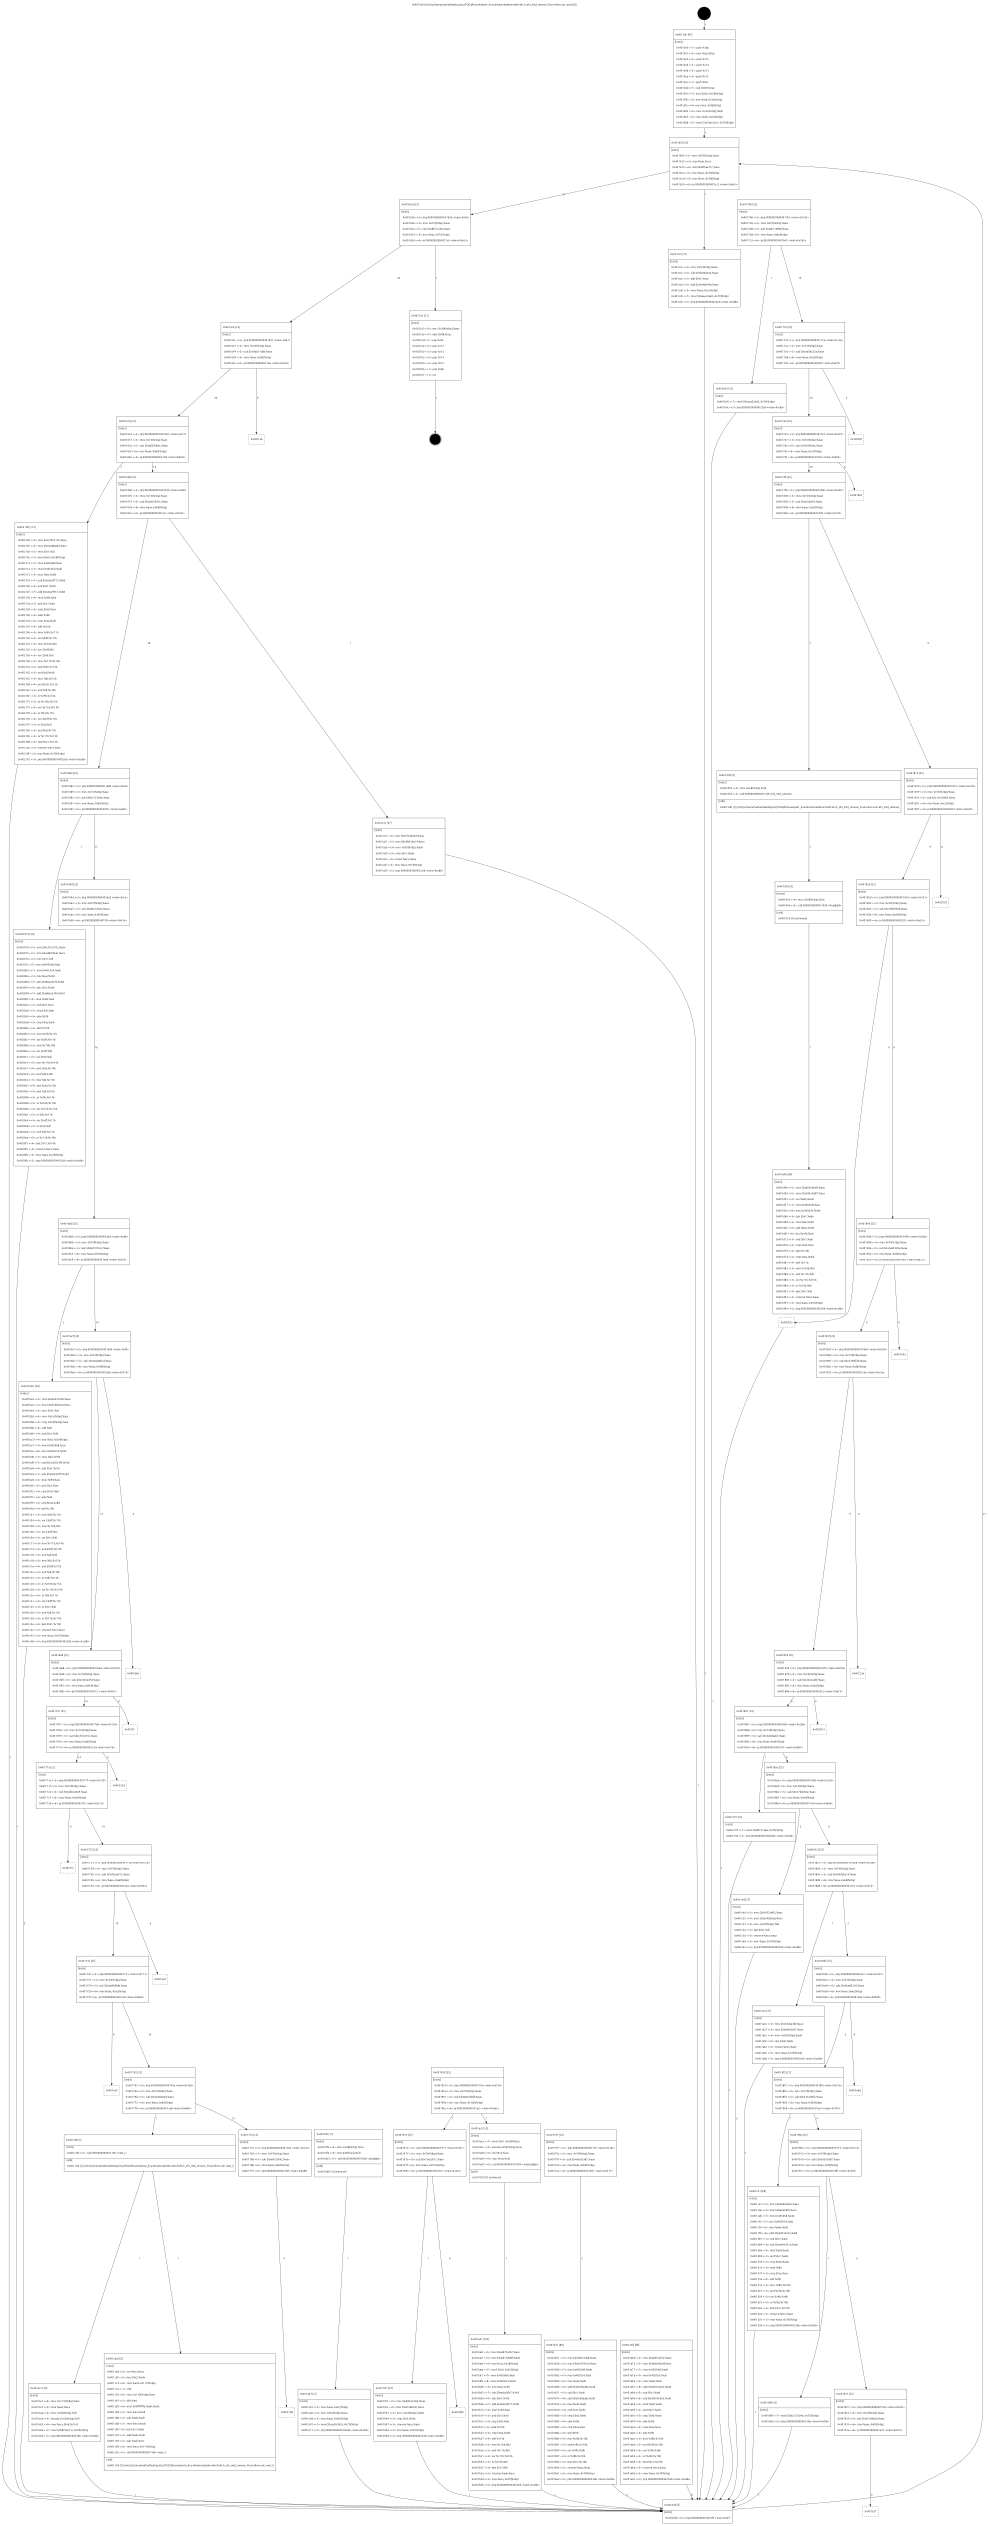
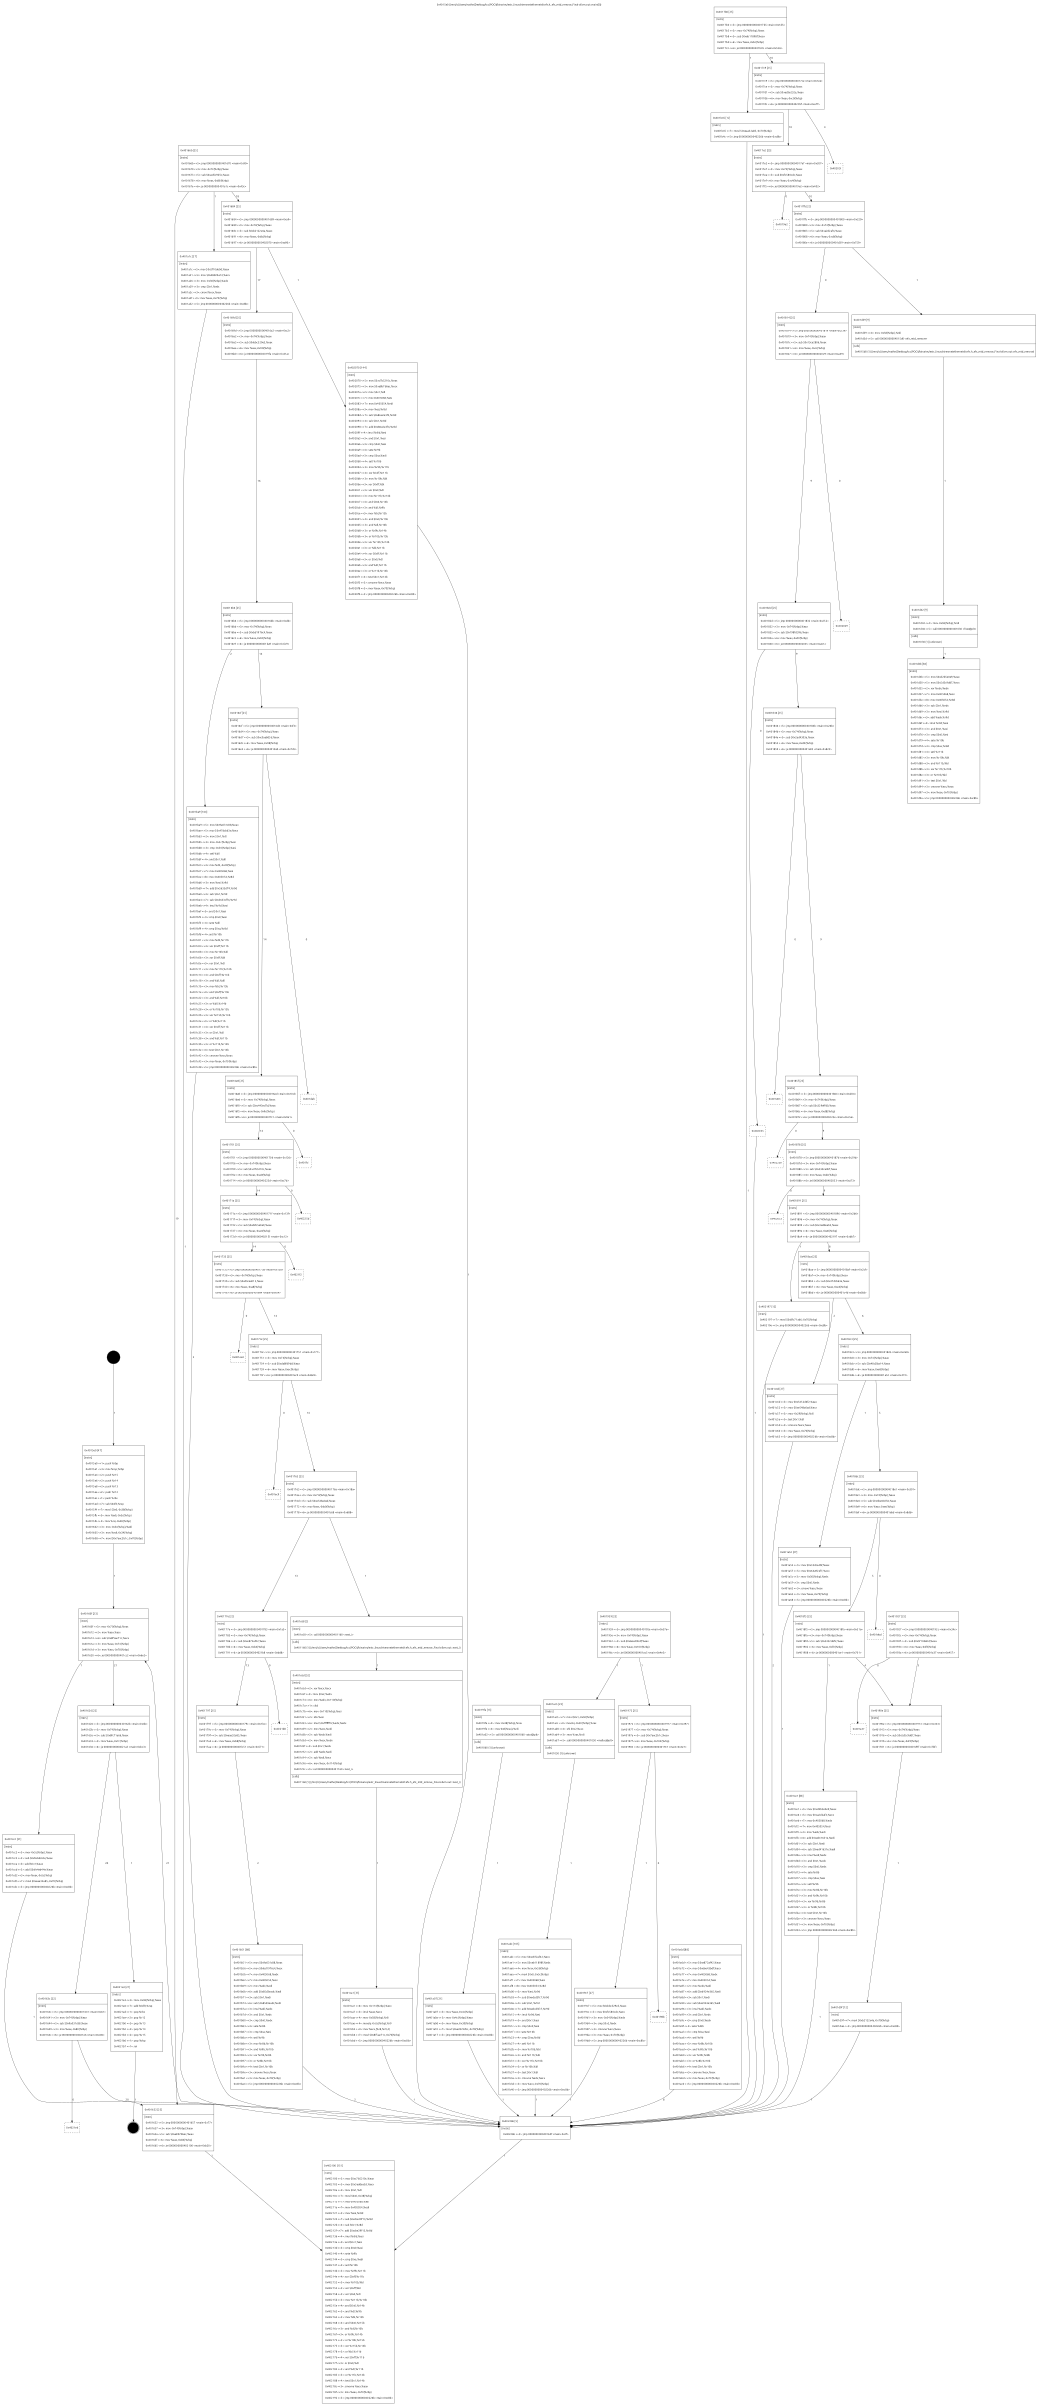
(153, 466) -> (175, 1146)
none -> (242, 1681)
(9, 1954) -> (459, 2194)
(109, 2276) -> (377, 1887)
(847, 2282) -> (914, 1681)
